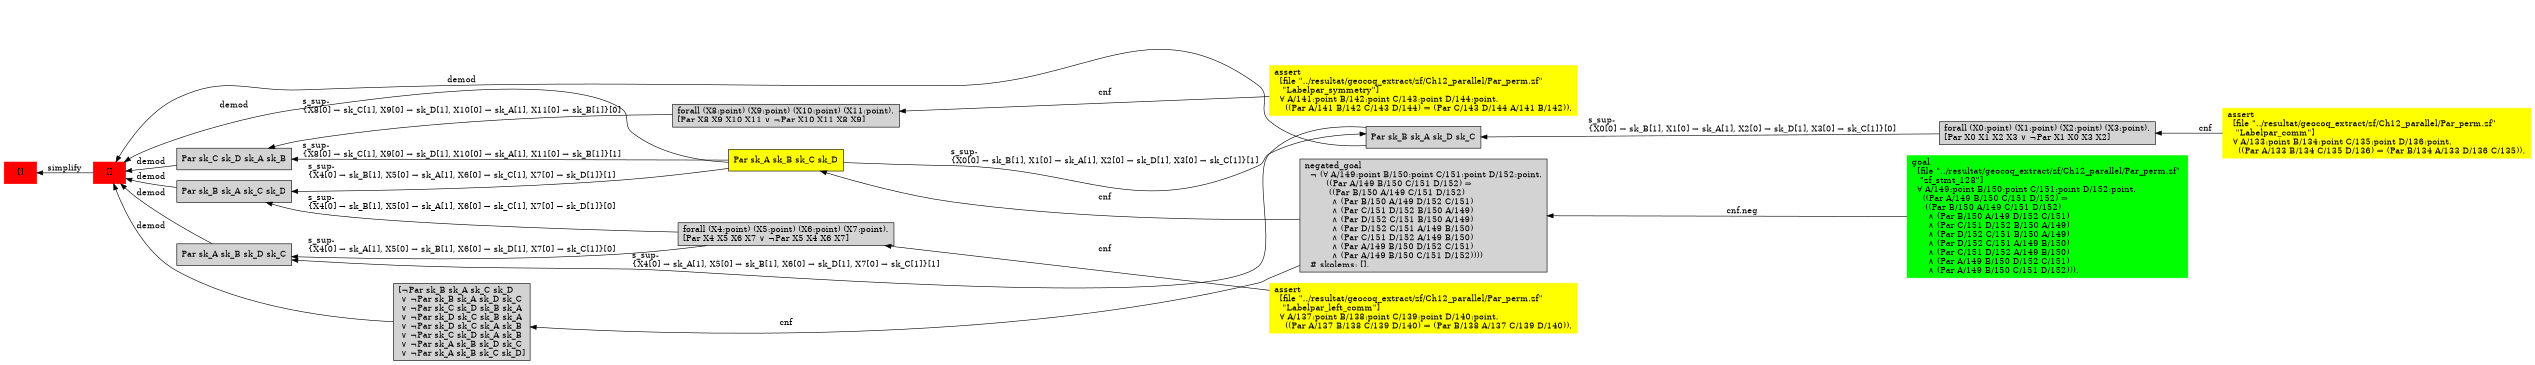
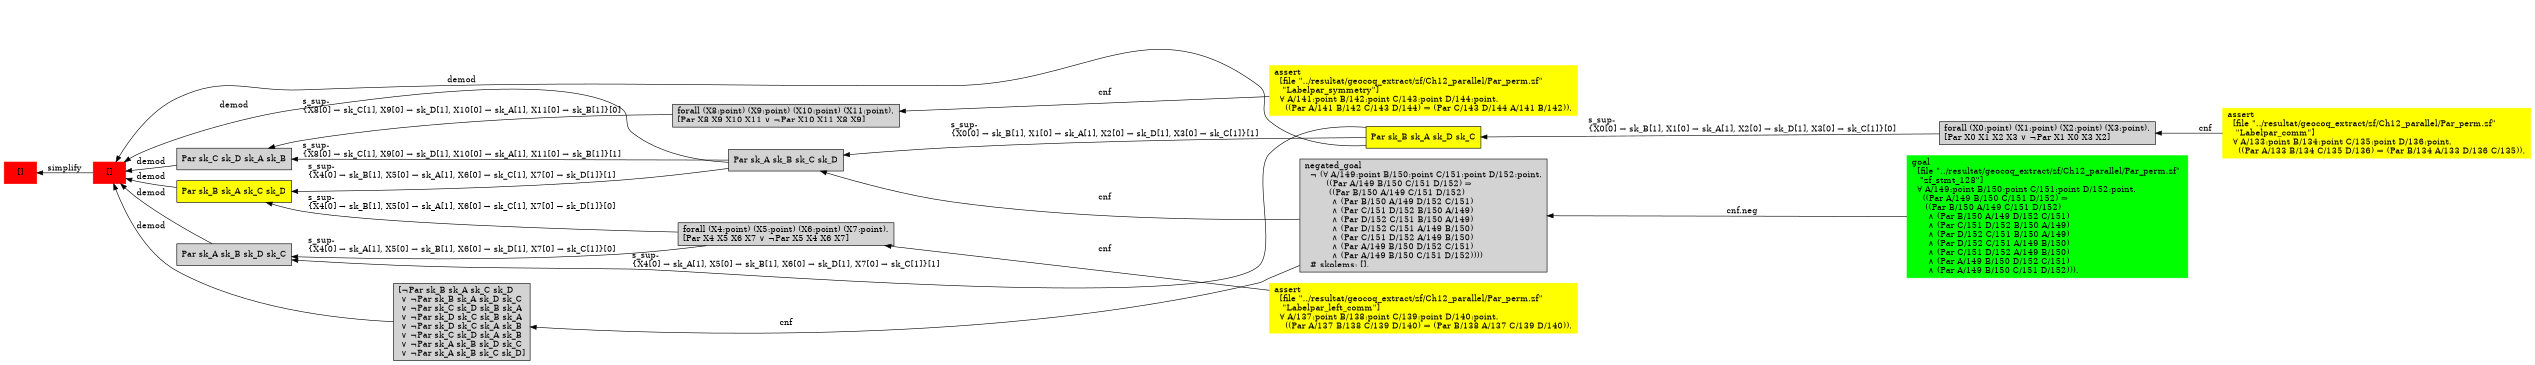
(1423, 137) -> (1423, 137)
(786, 160) -> (786, 160)
(1107, 187) -> (1108, 142)
(234, 191) -> (234, 191)
